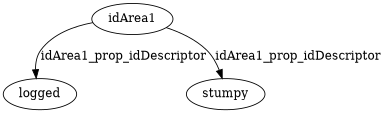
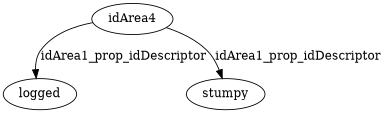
(132, 19) -> (132, 19)
